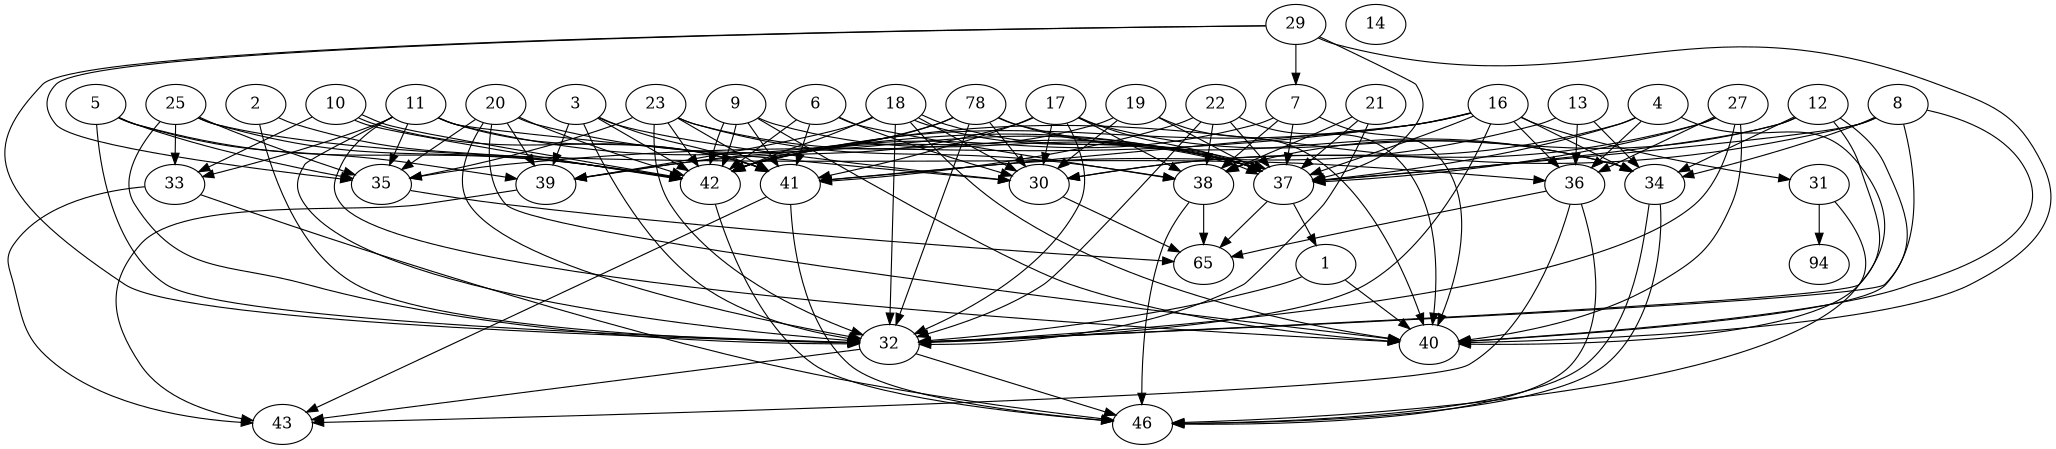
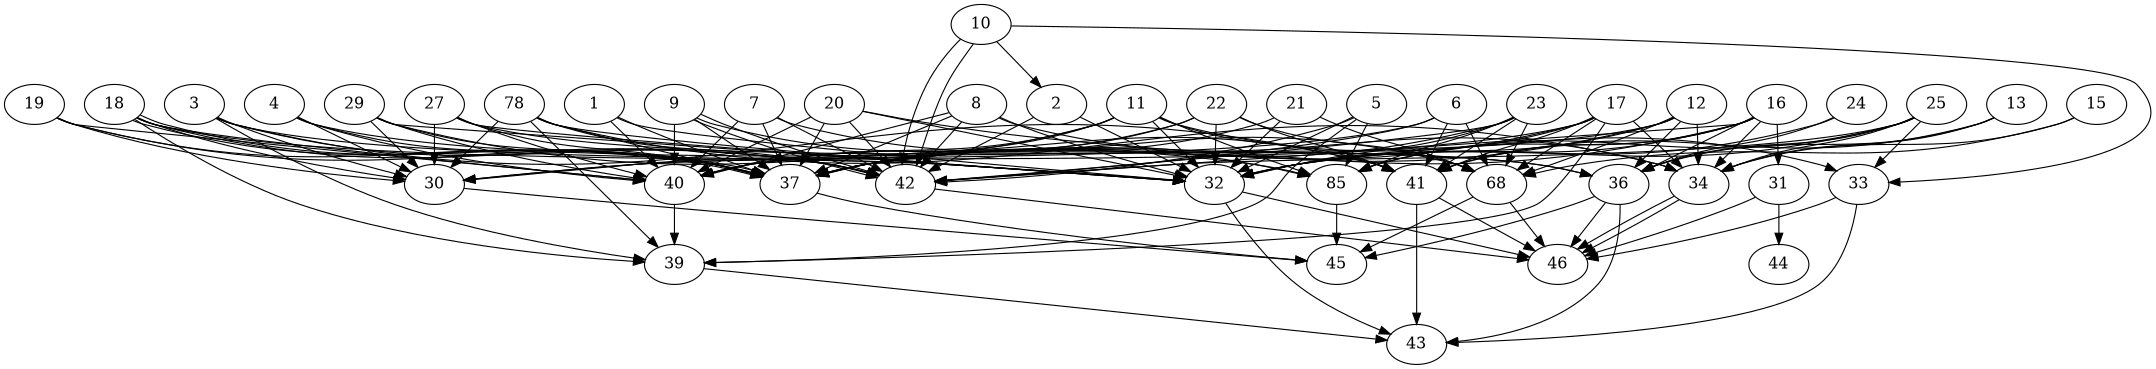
(1376, 24) -> none
(1296, 59) -> (390, 140)
none -> (1857, 104)
none -> (2097, 104)
(518, 140) -> (674, 219)
none -> (1662, 140)
none -> (1823, 143)
(557, 145) -> (1015, 60)
(381, 184) -> (1337, 184)
(1204, 184) -> (1497, 184)
(1301, 218) -> (685, 145)
(1204, 264) -> (1337, 264)
(1819, 264) -> (1779, 264)
